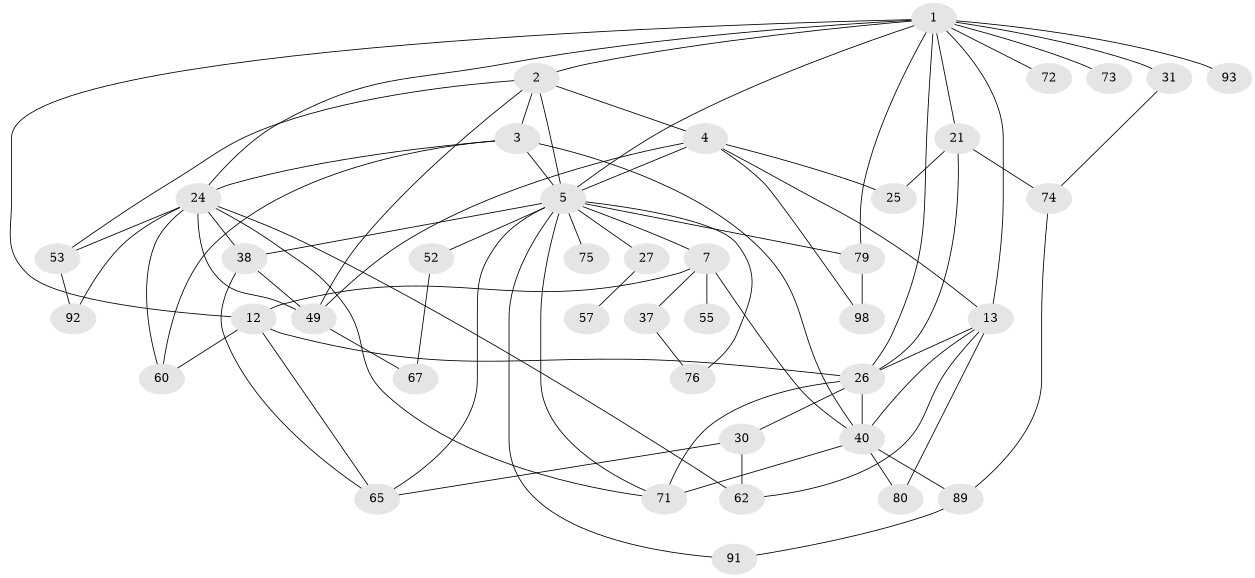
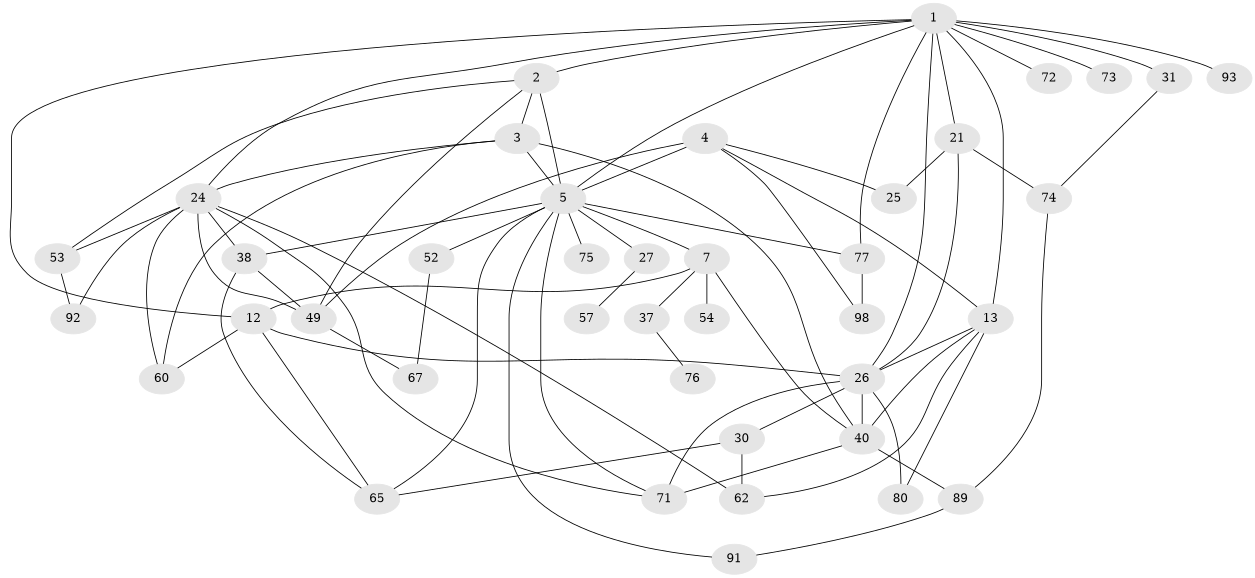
(621, 109) -> none
(730, 238) -> none
(862, 259) -> (862, 259)
(707, 319) -> (707, 319)
(881, 469) -> (896, 435)
